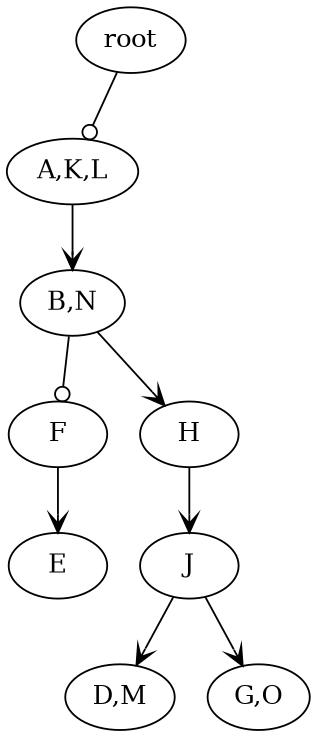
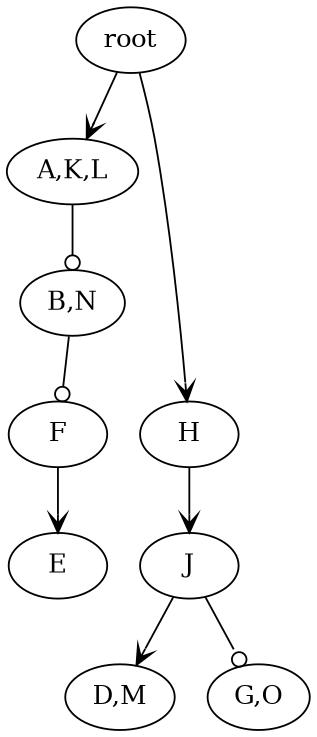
(105, 99) -> (105, 99)
(73, 230) -> (73, 230)
(125, 362) -> (168, 227)
(220, 623) -> (220, 623)
